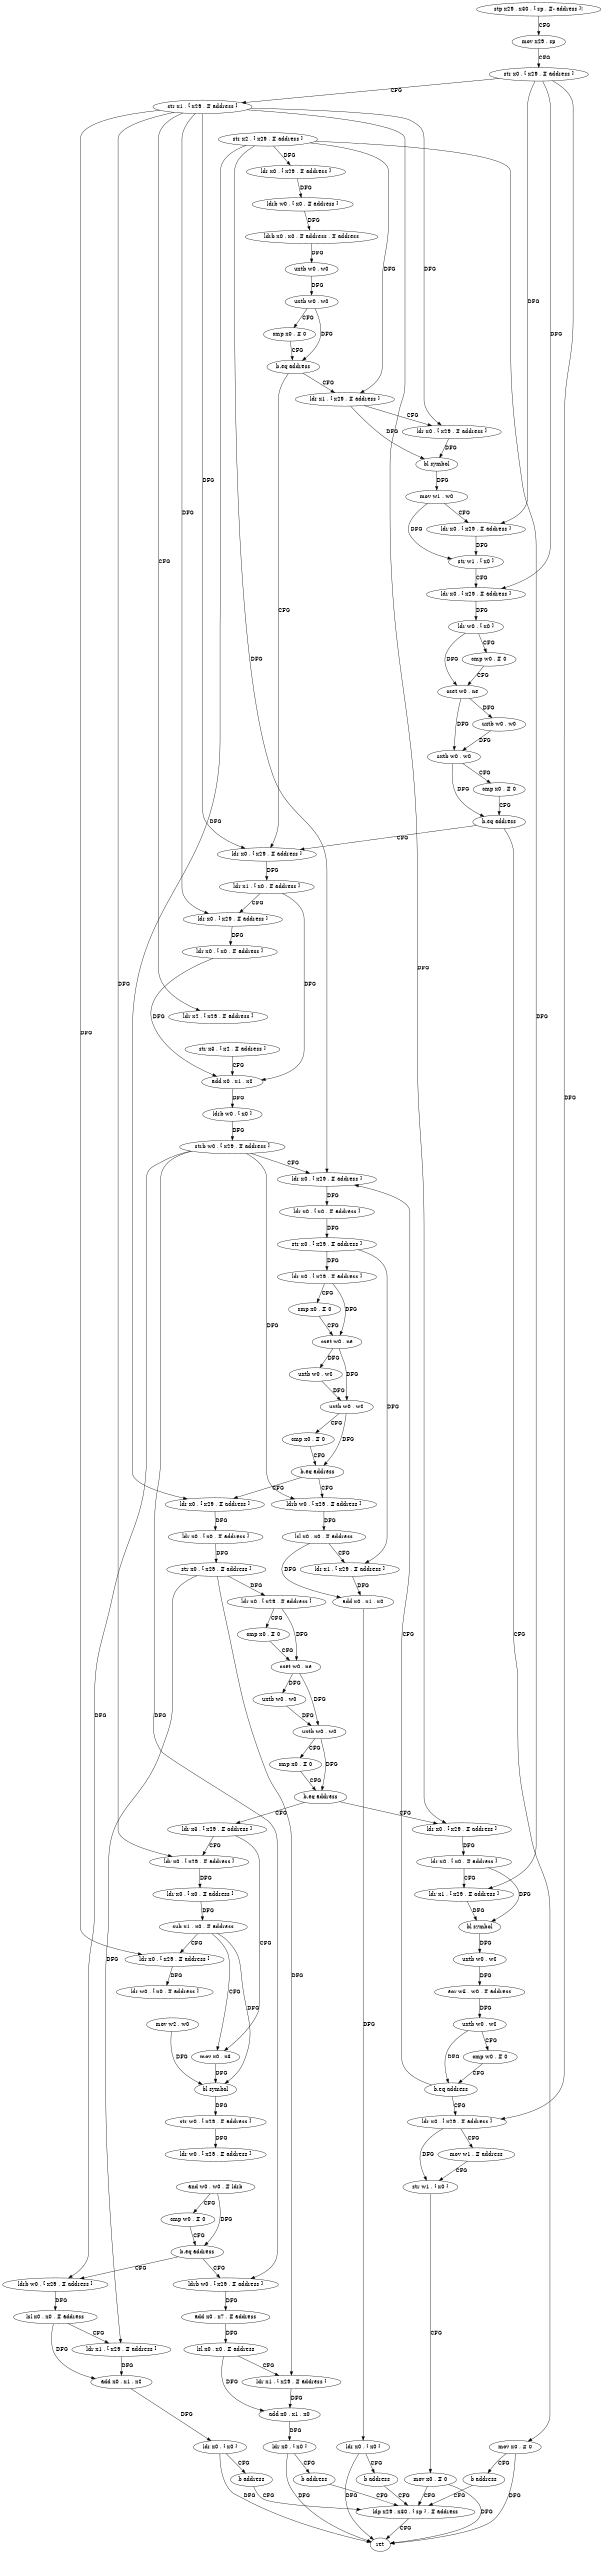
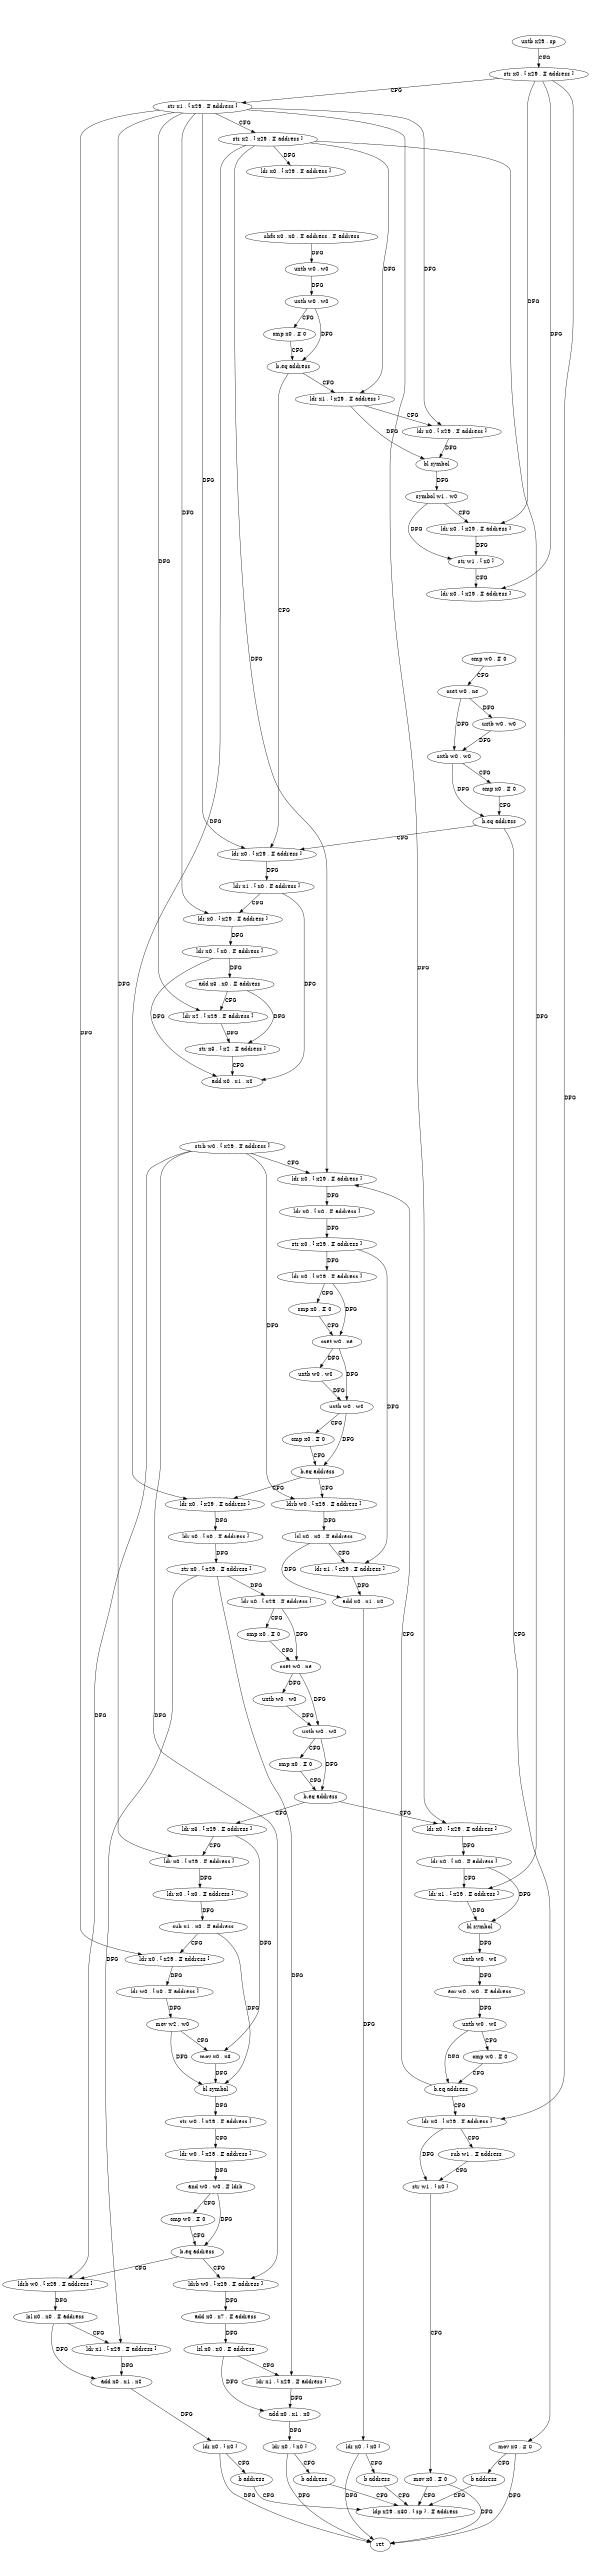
(539, 9) -> none
(539, 42) -> (539, 42)
none -> (234, 122)
(303, 204) -> none
(312, 237) -> (312, 237)
(437, 497) -> (437, 497)
(165, 562) -> (165, 562)
(476, 627) -> none
none -> (230, 984)
none -> (225, 1032)
(232, 1114) -> none
(266, 1943) -> (266, 1943)
(228, 1988) -> (193, 2040)
(480, 1992) -> (480, 1992)
none -> (168, 2006)
(222, 2138) -> (222, 2138)
(476, 2155) -> (476, 2155)
none -> (216, 2169)
(399, 2528) -> none
